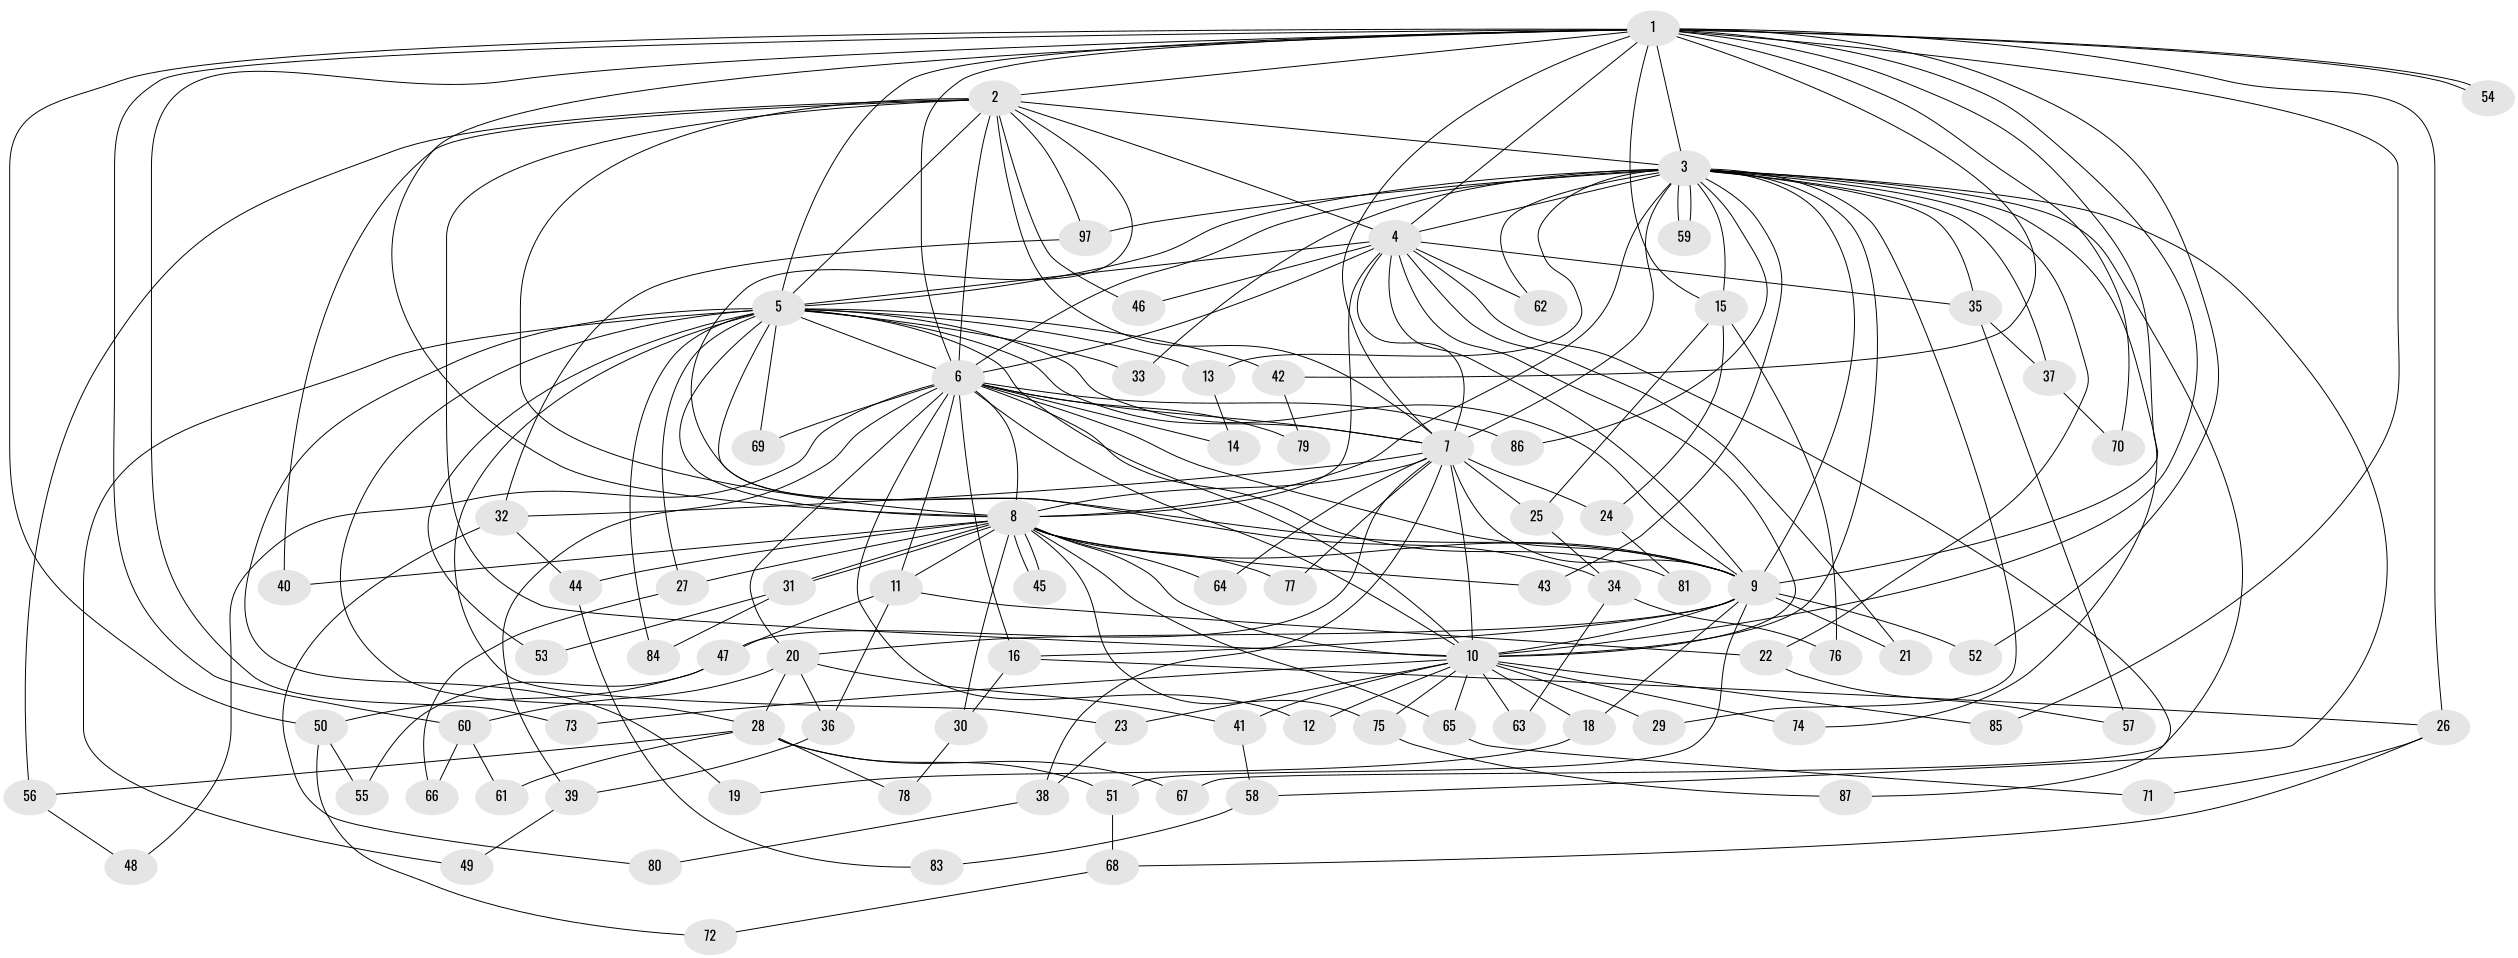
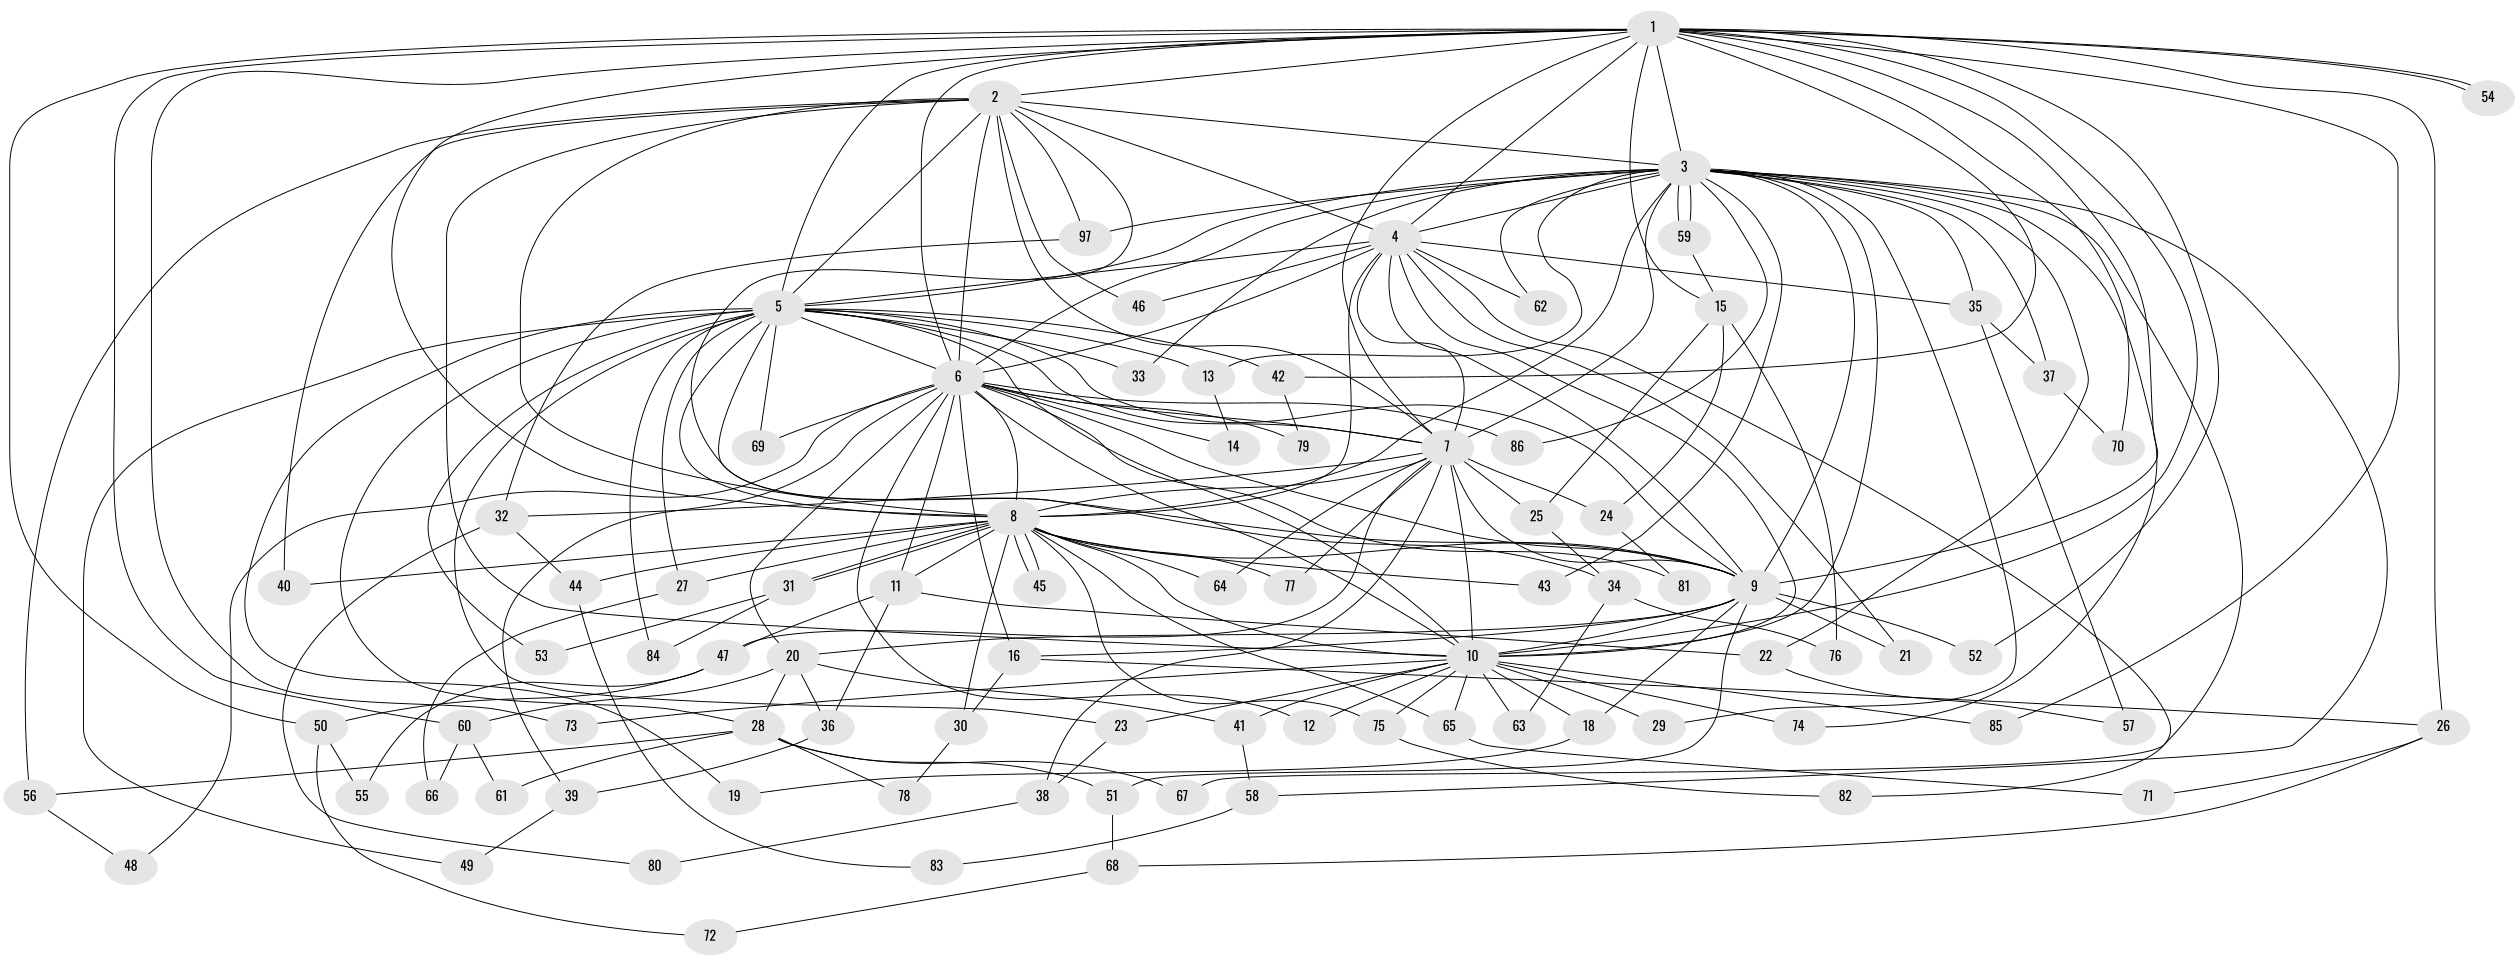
(1723, 234) -> (1700, 269)
(1846, 797) -> (1846, 797)
